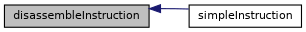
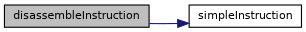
(175, 9) -> (164, 24)
